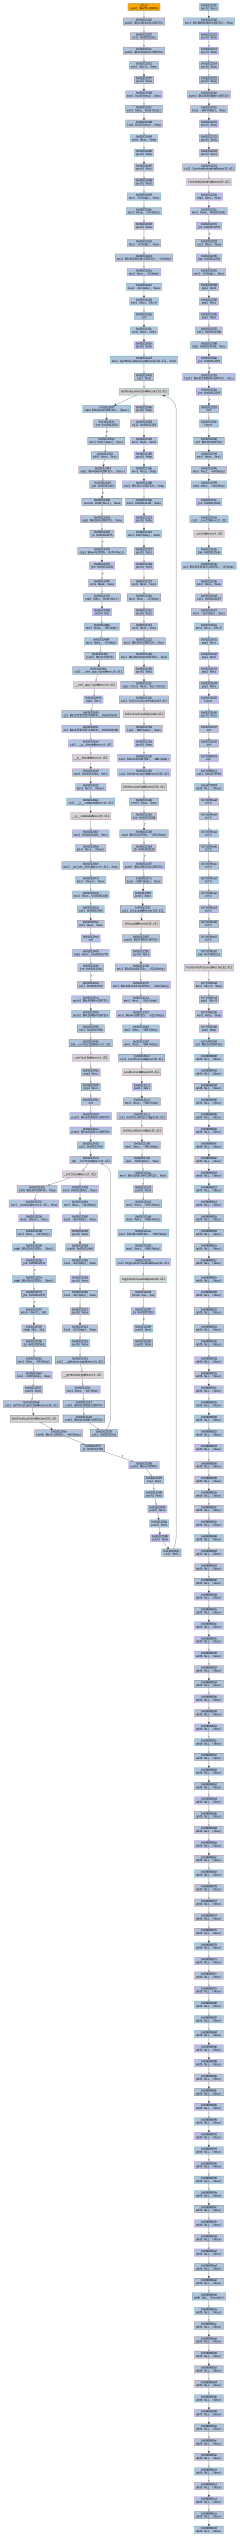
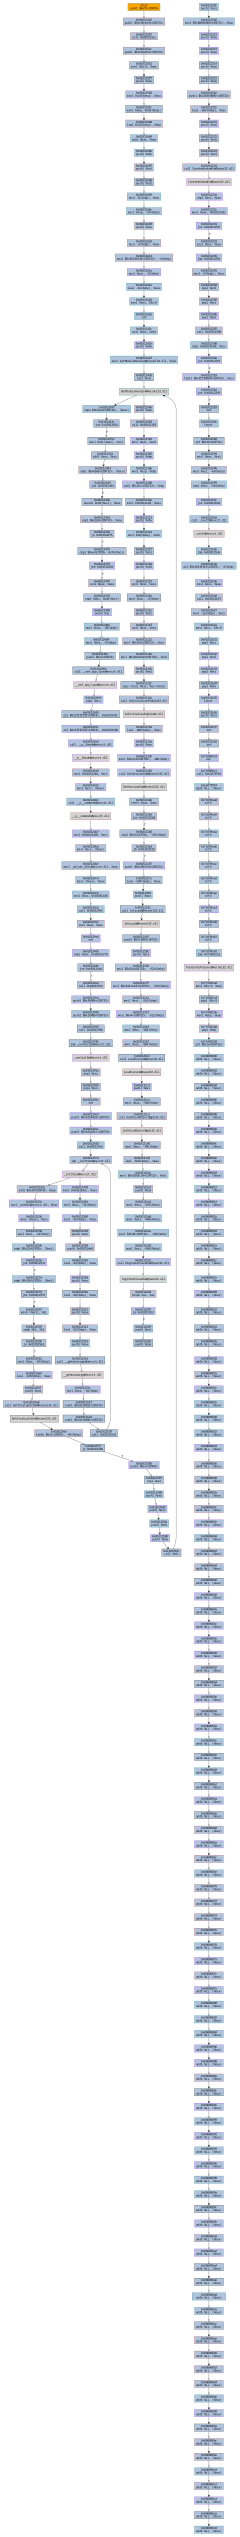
none -> (91, 991)
(209, 2296) -> (209, 2296)
